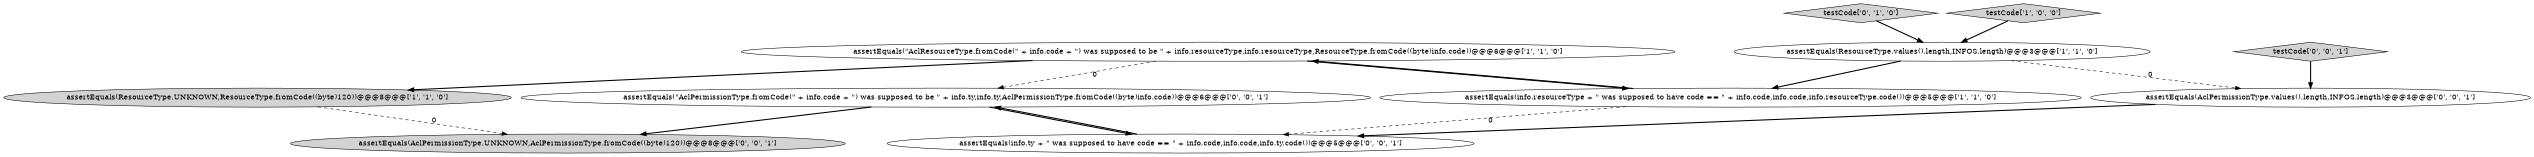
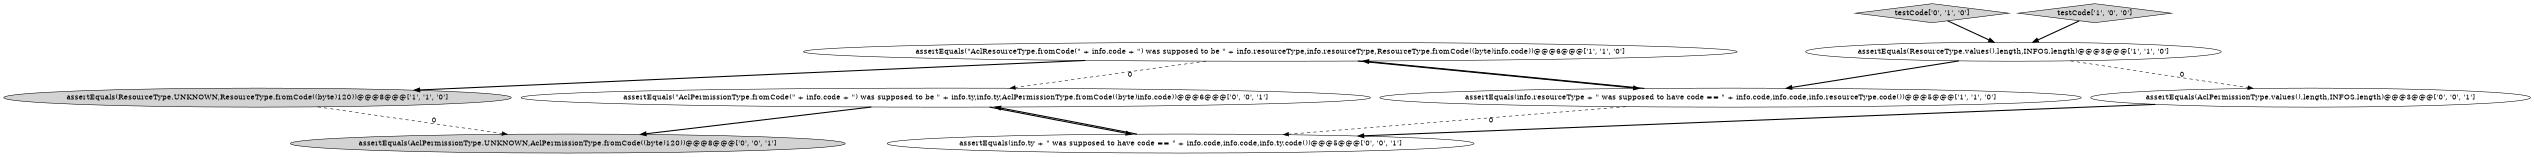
(2311, 52) -> none
